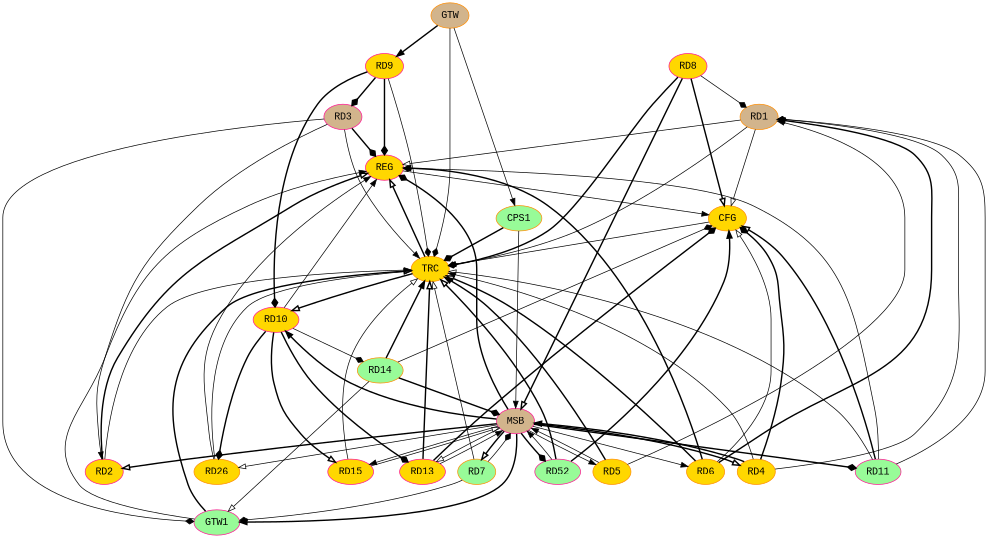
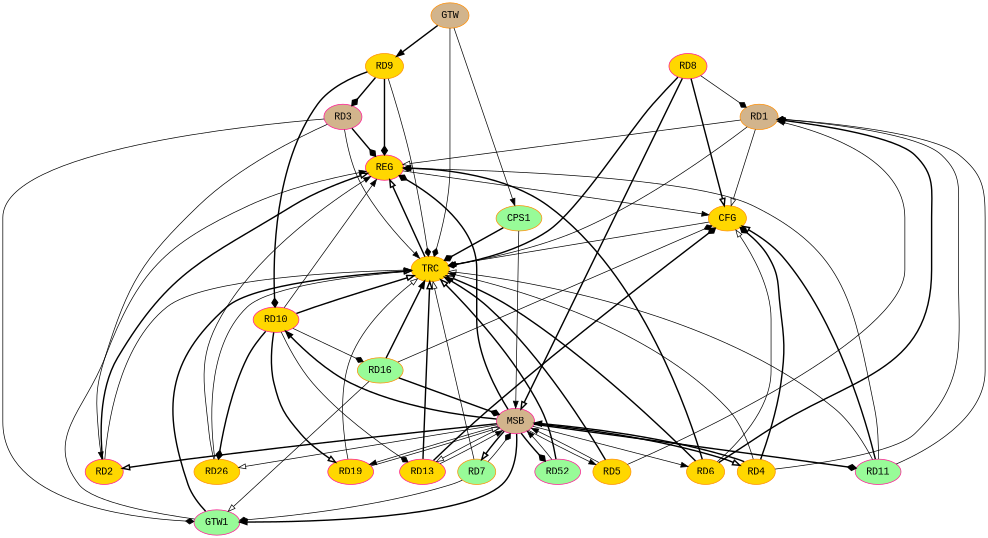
(384, 66) -> (384, 66)
(355, 290) -> (352, 295)
(677, 358) -> none
(380, 370) -> (380, 370)
(332, 403) -> (332, 403)
(351, 472) -> (351, 472)
